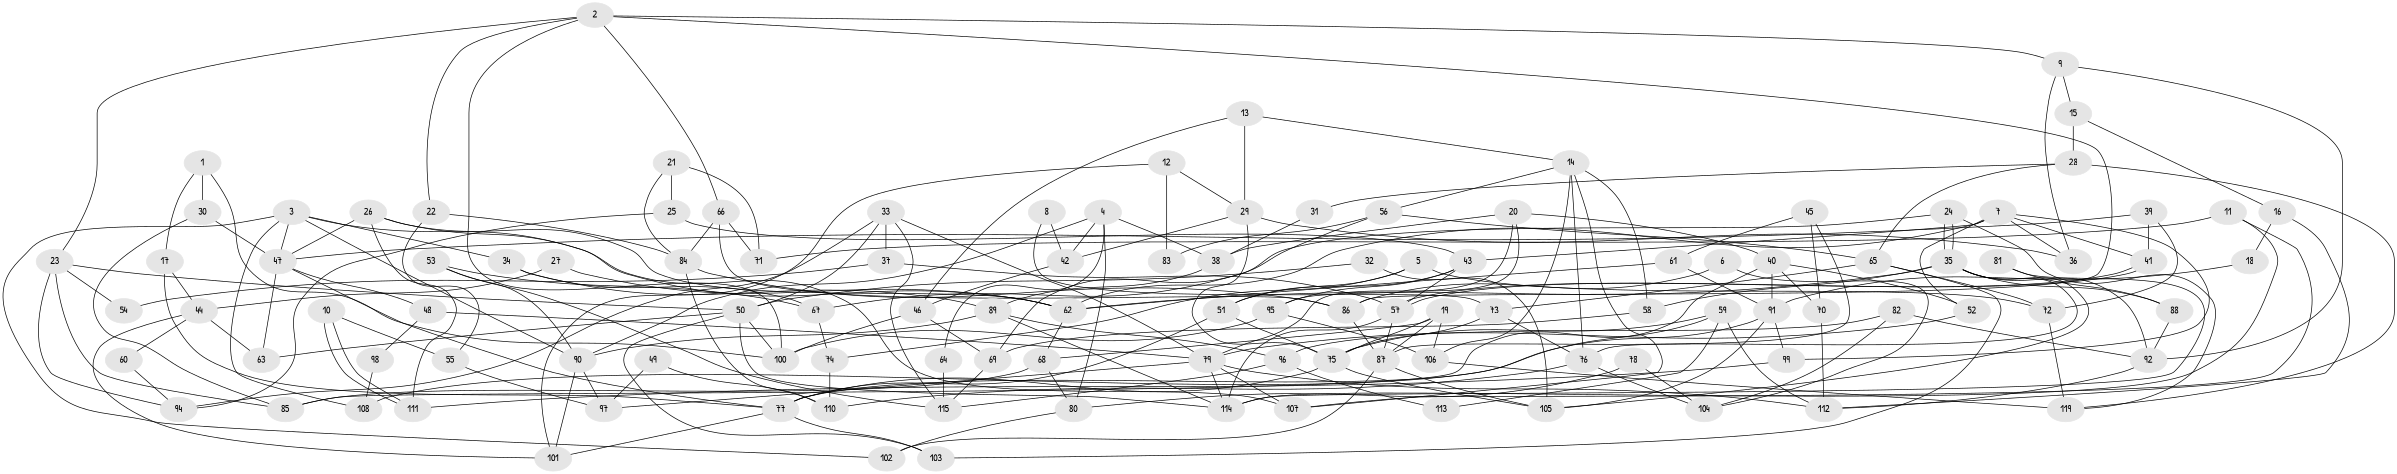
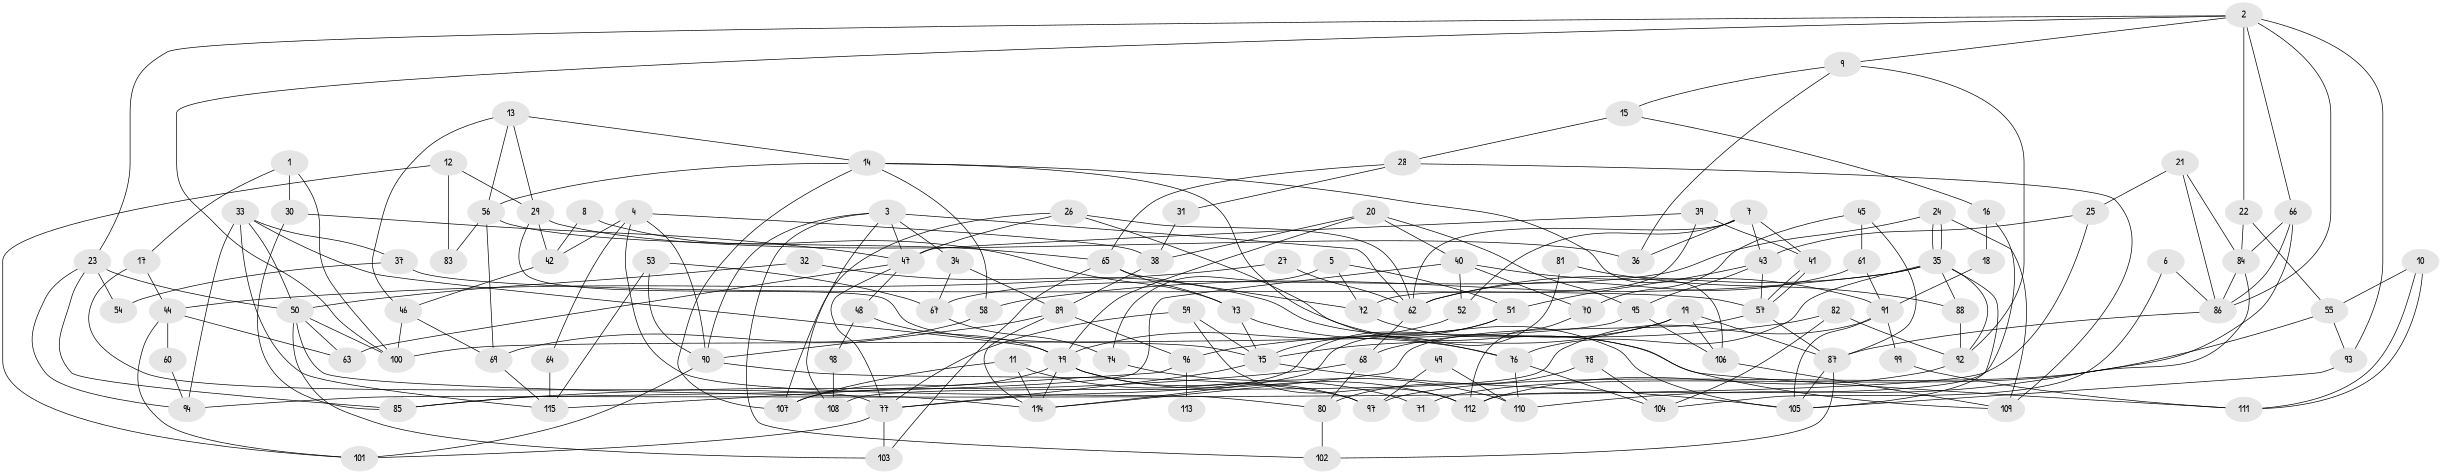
none -> (498, 163)
(741, 195) -> (2199, 237)
(2129, 342) -> none
none -> (2349, 360)
(1601, 385) -> none
(2066, 409) -> (2006, 409)
